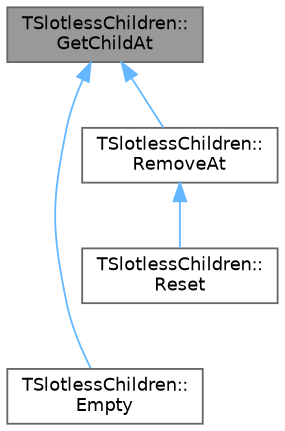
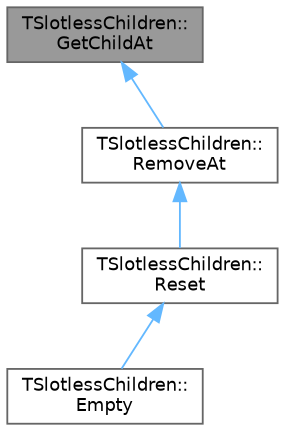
(55, 225) -> (137, 344)
